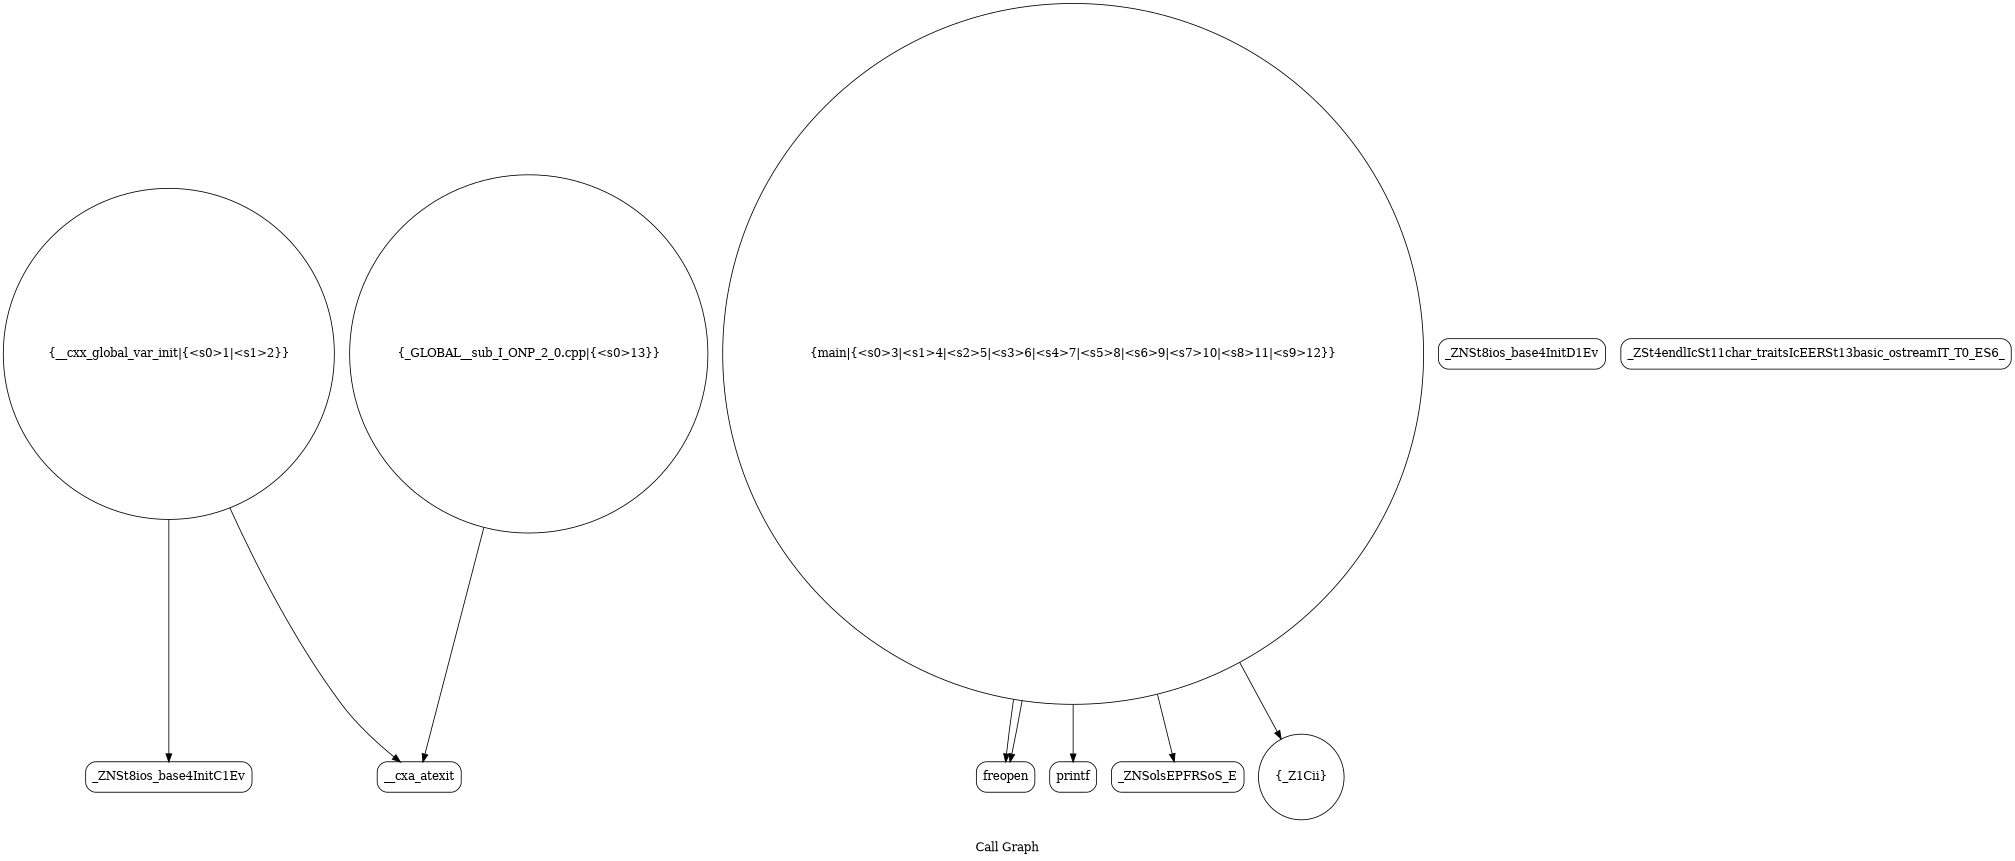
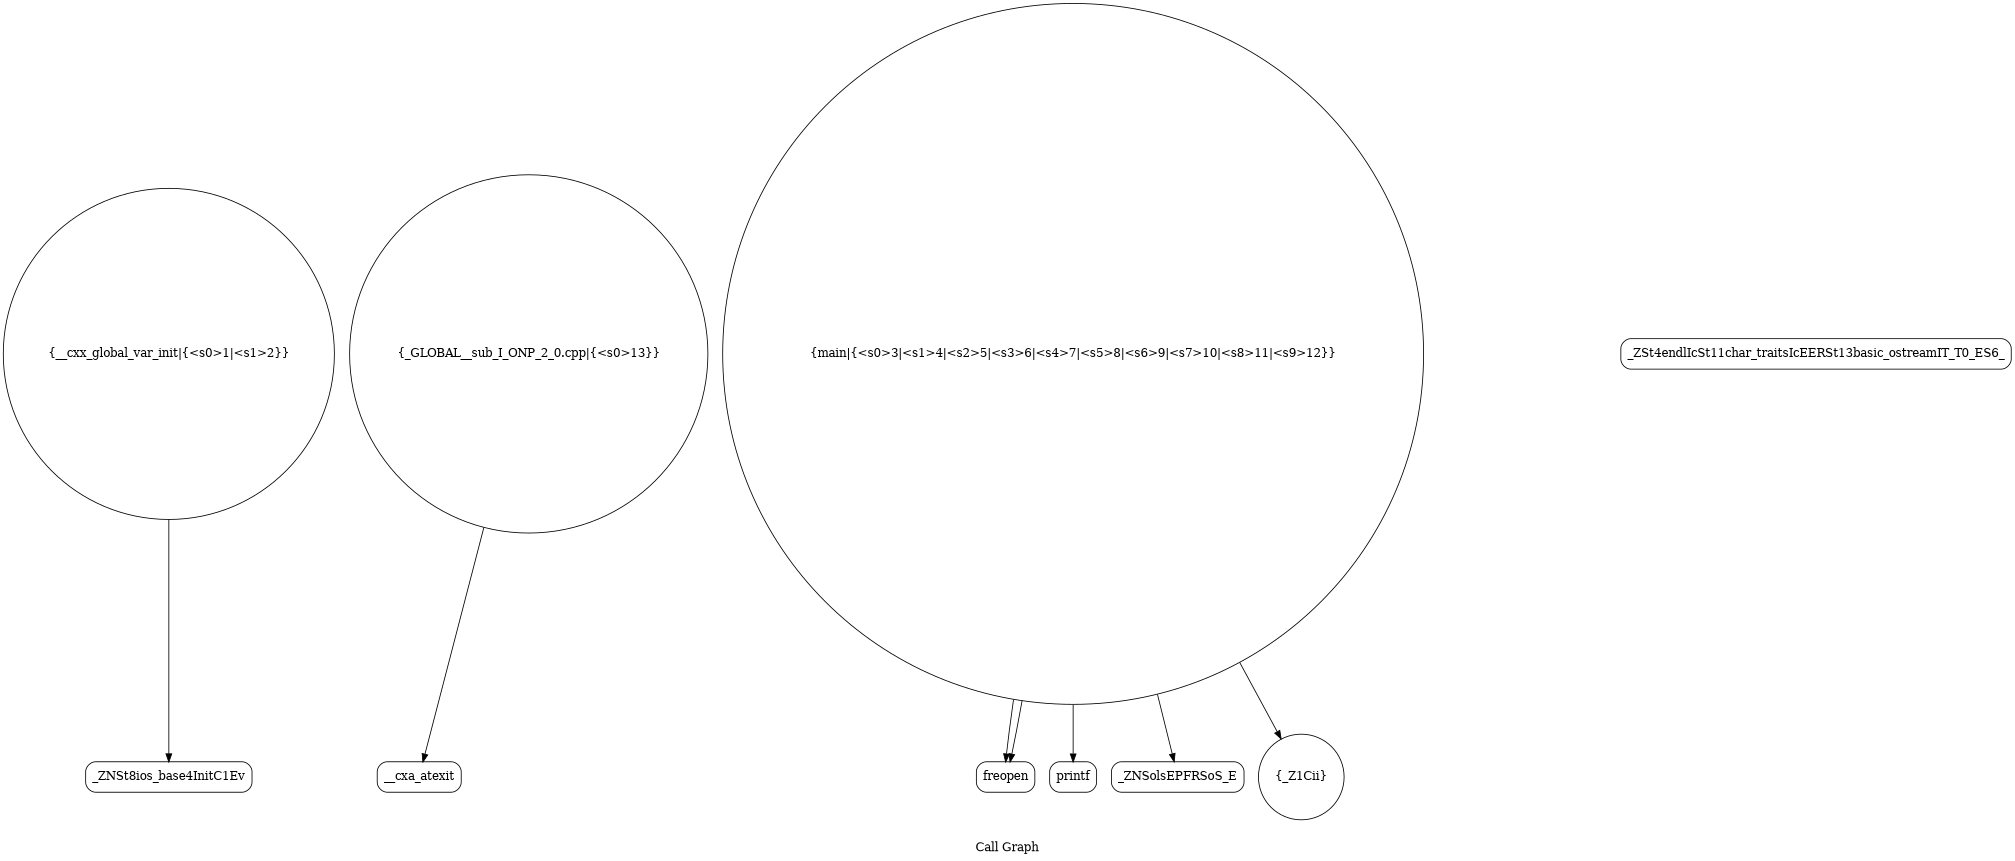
(1522, 354) -> none
(299, 641) -> none
